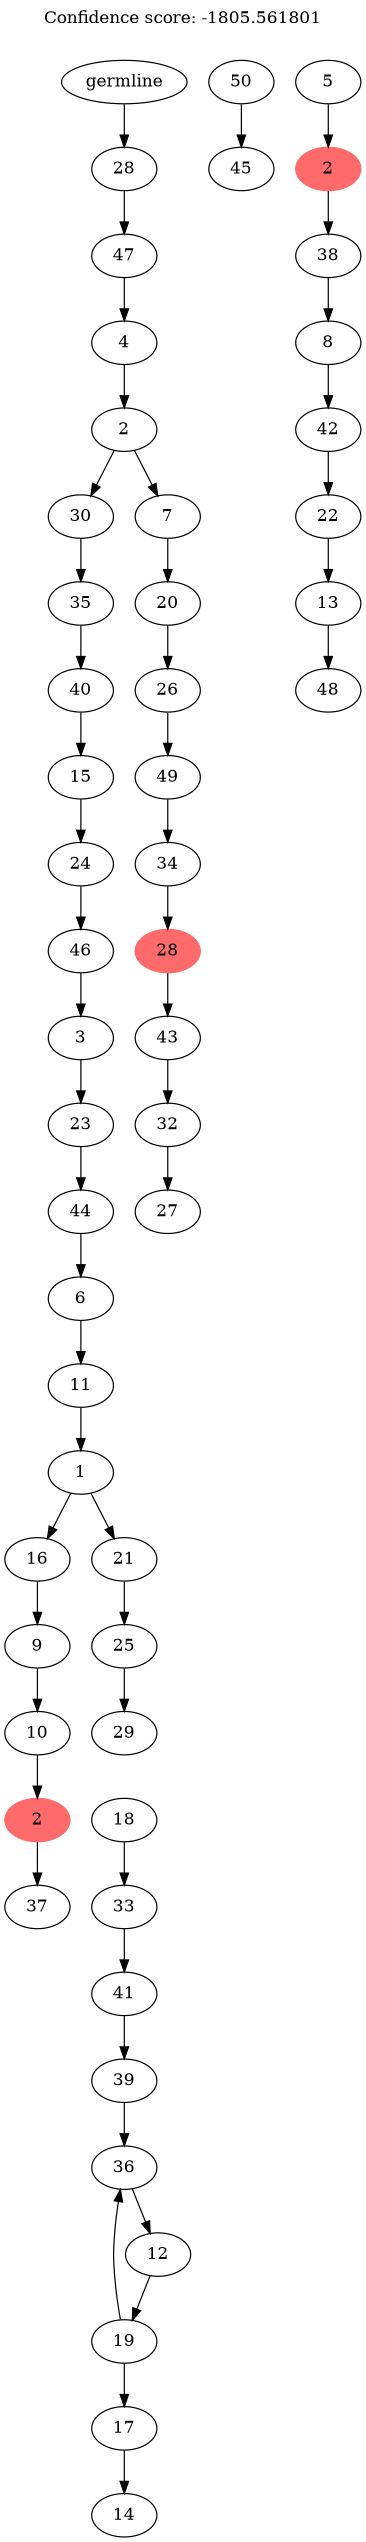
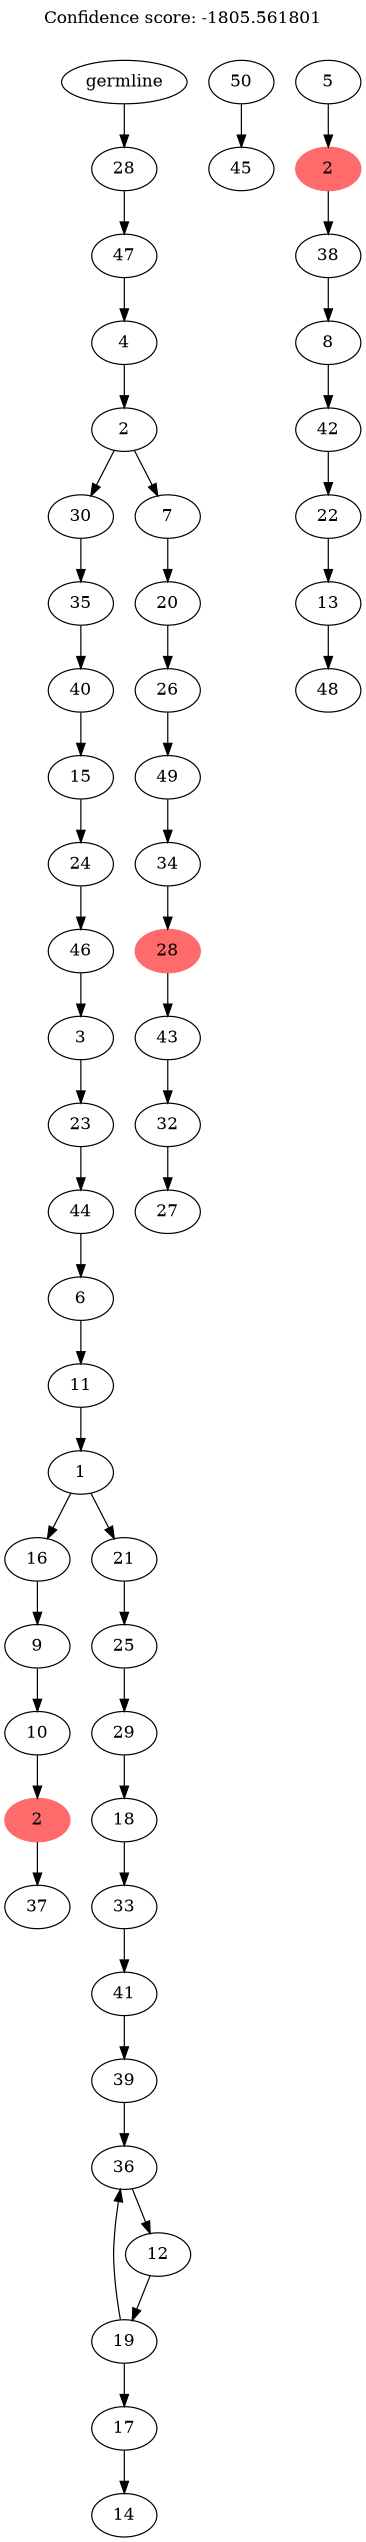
none -> (124, 1771)
